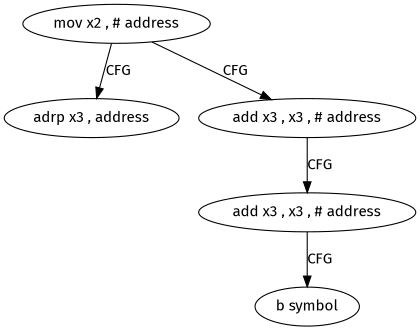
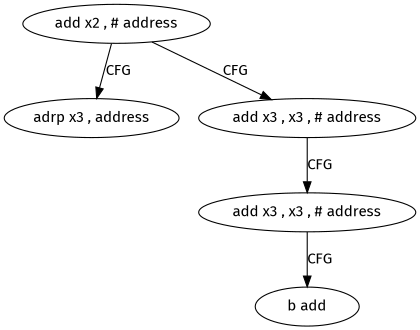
(117, 24) -> (117, 24)
(307, 307) -> (307, 307)
